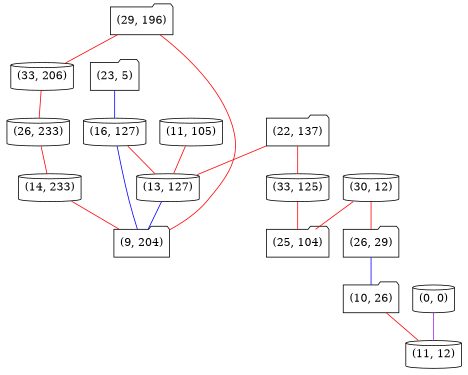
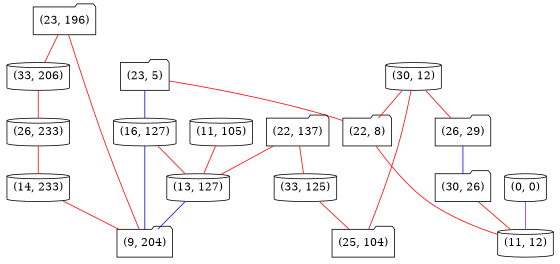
(142, 21) -> (64, 21)
none -> (367, 132)
(371, 299) -> (463, 188)
